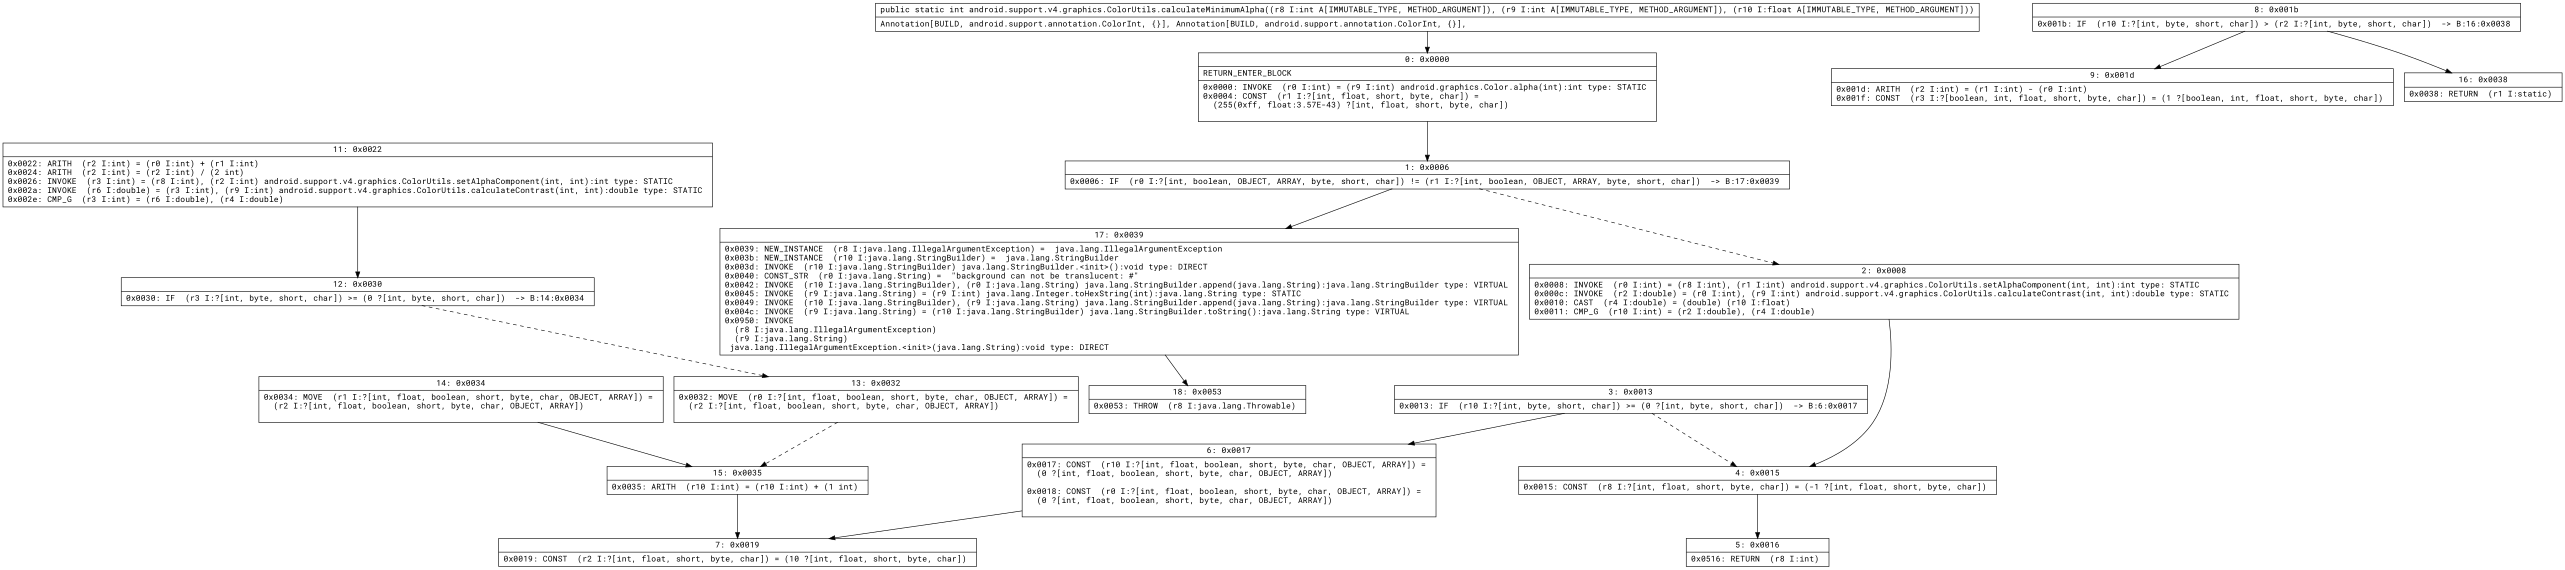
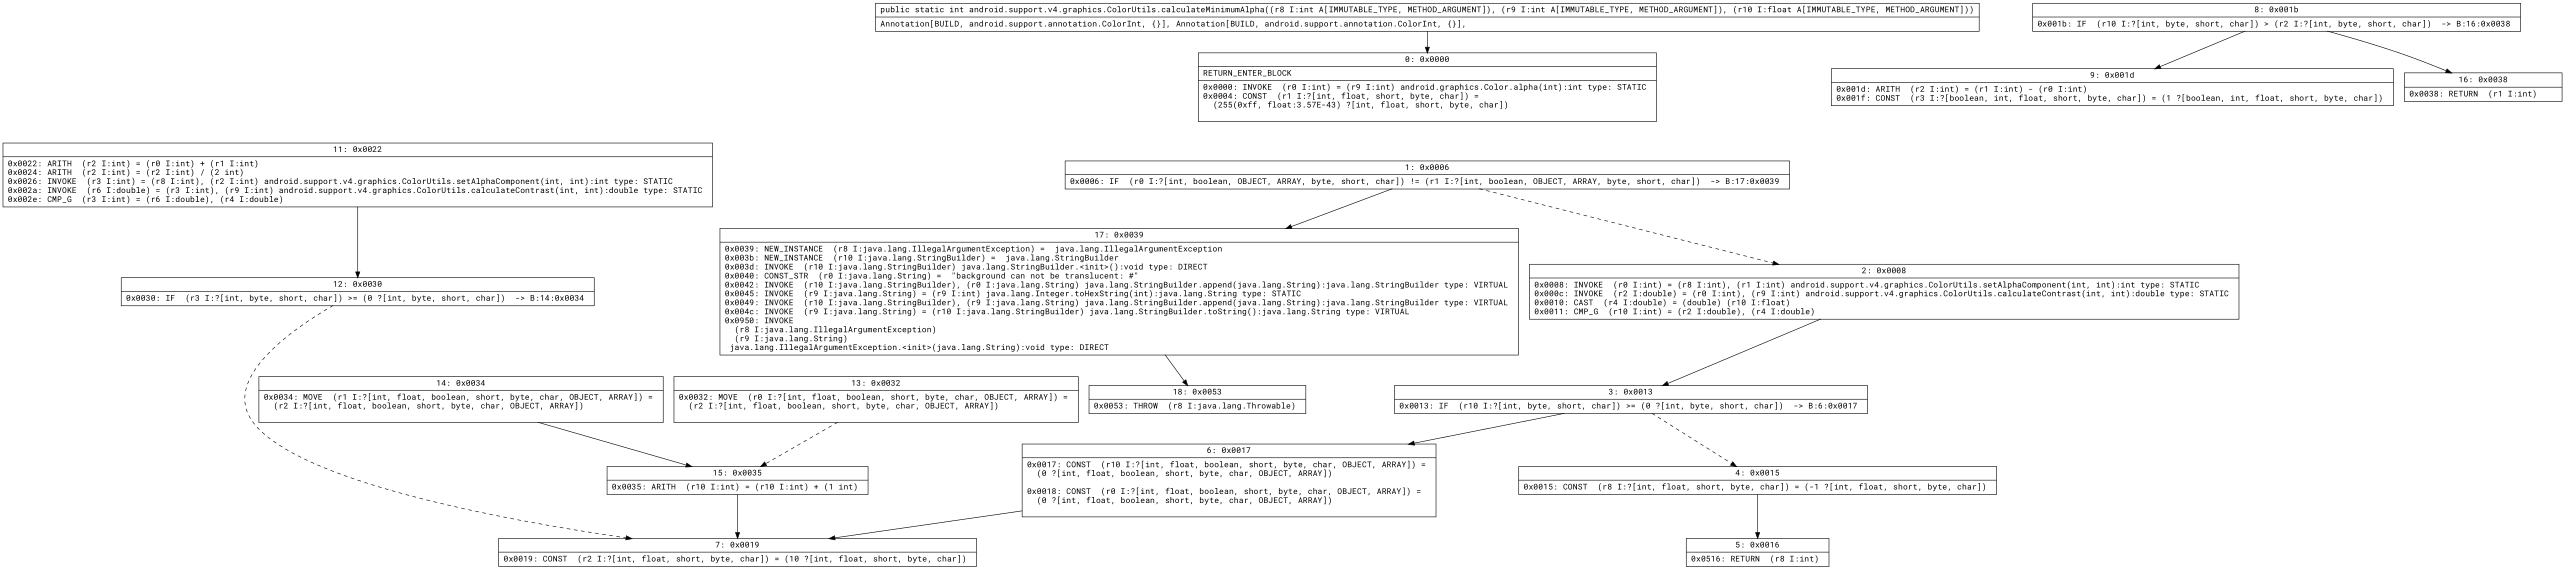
(2483, 94) -> (2476, 94)
(1427, 138) -> none
(592, 341) -> (356, 479)
(1881, 407) -> (1745, 351)
